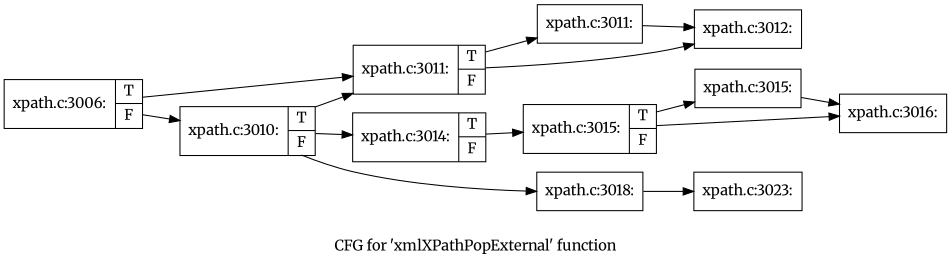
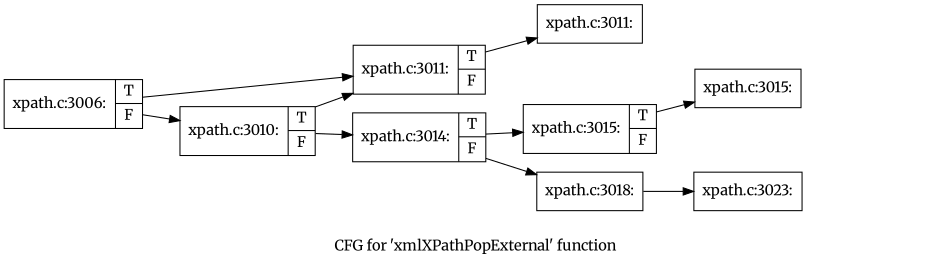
(748, 29) -> none
(893, 113) -> none
(412, 182) -> (506, 165)
